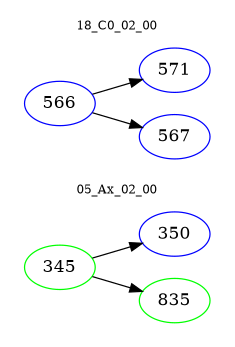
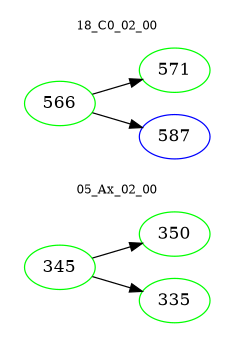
(175, 70) -> (175, 70)
(60, 103) -> (60, 103)
(175, 137) -> (175, 137)
(175, 234) -> (175, 234)
(175, 301) -> (175, 301)
